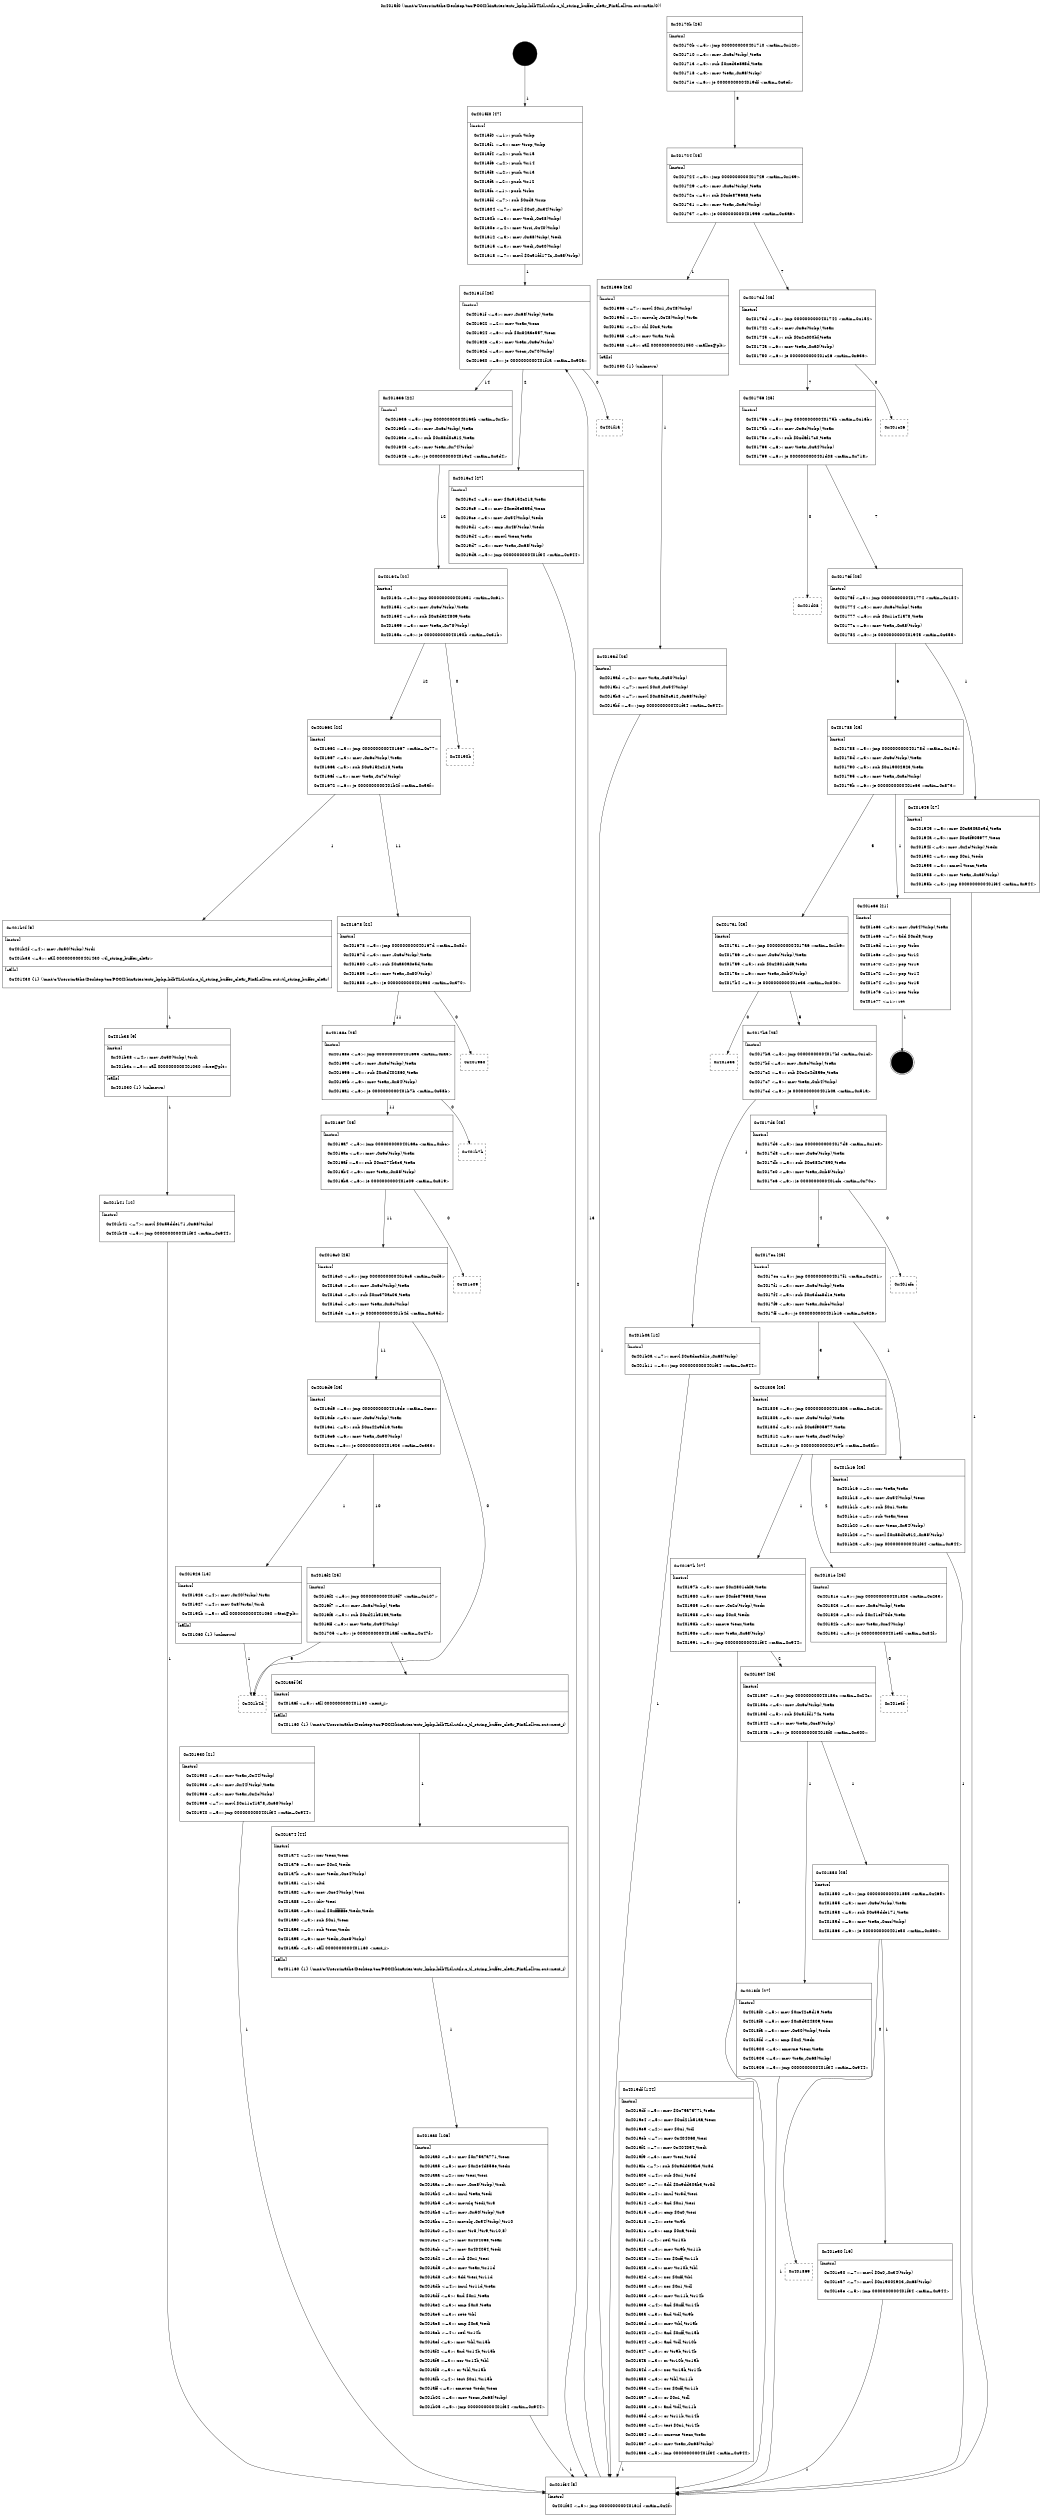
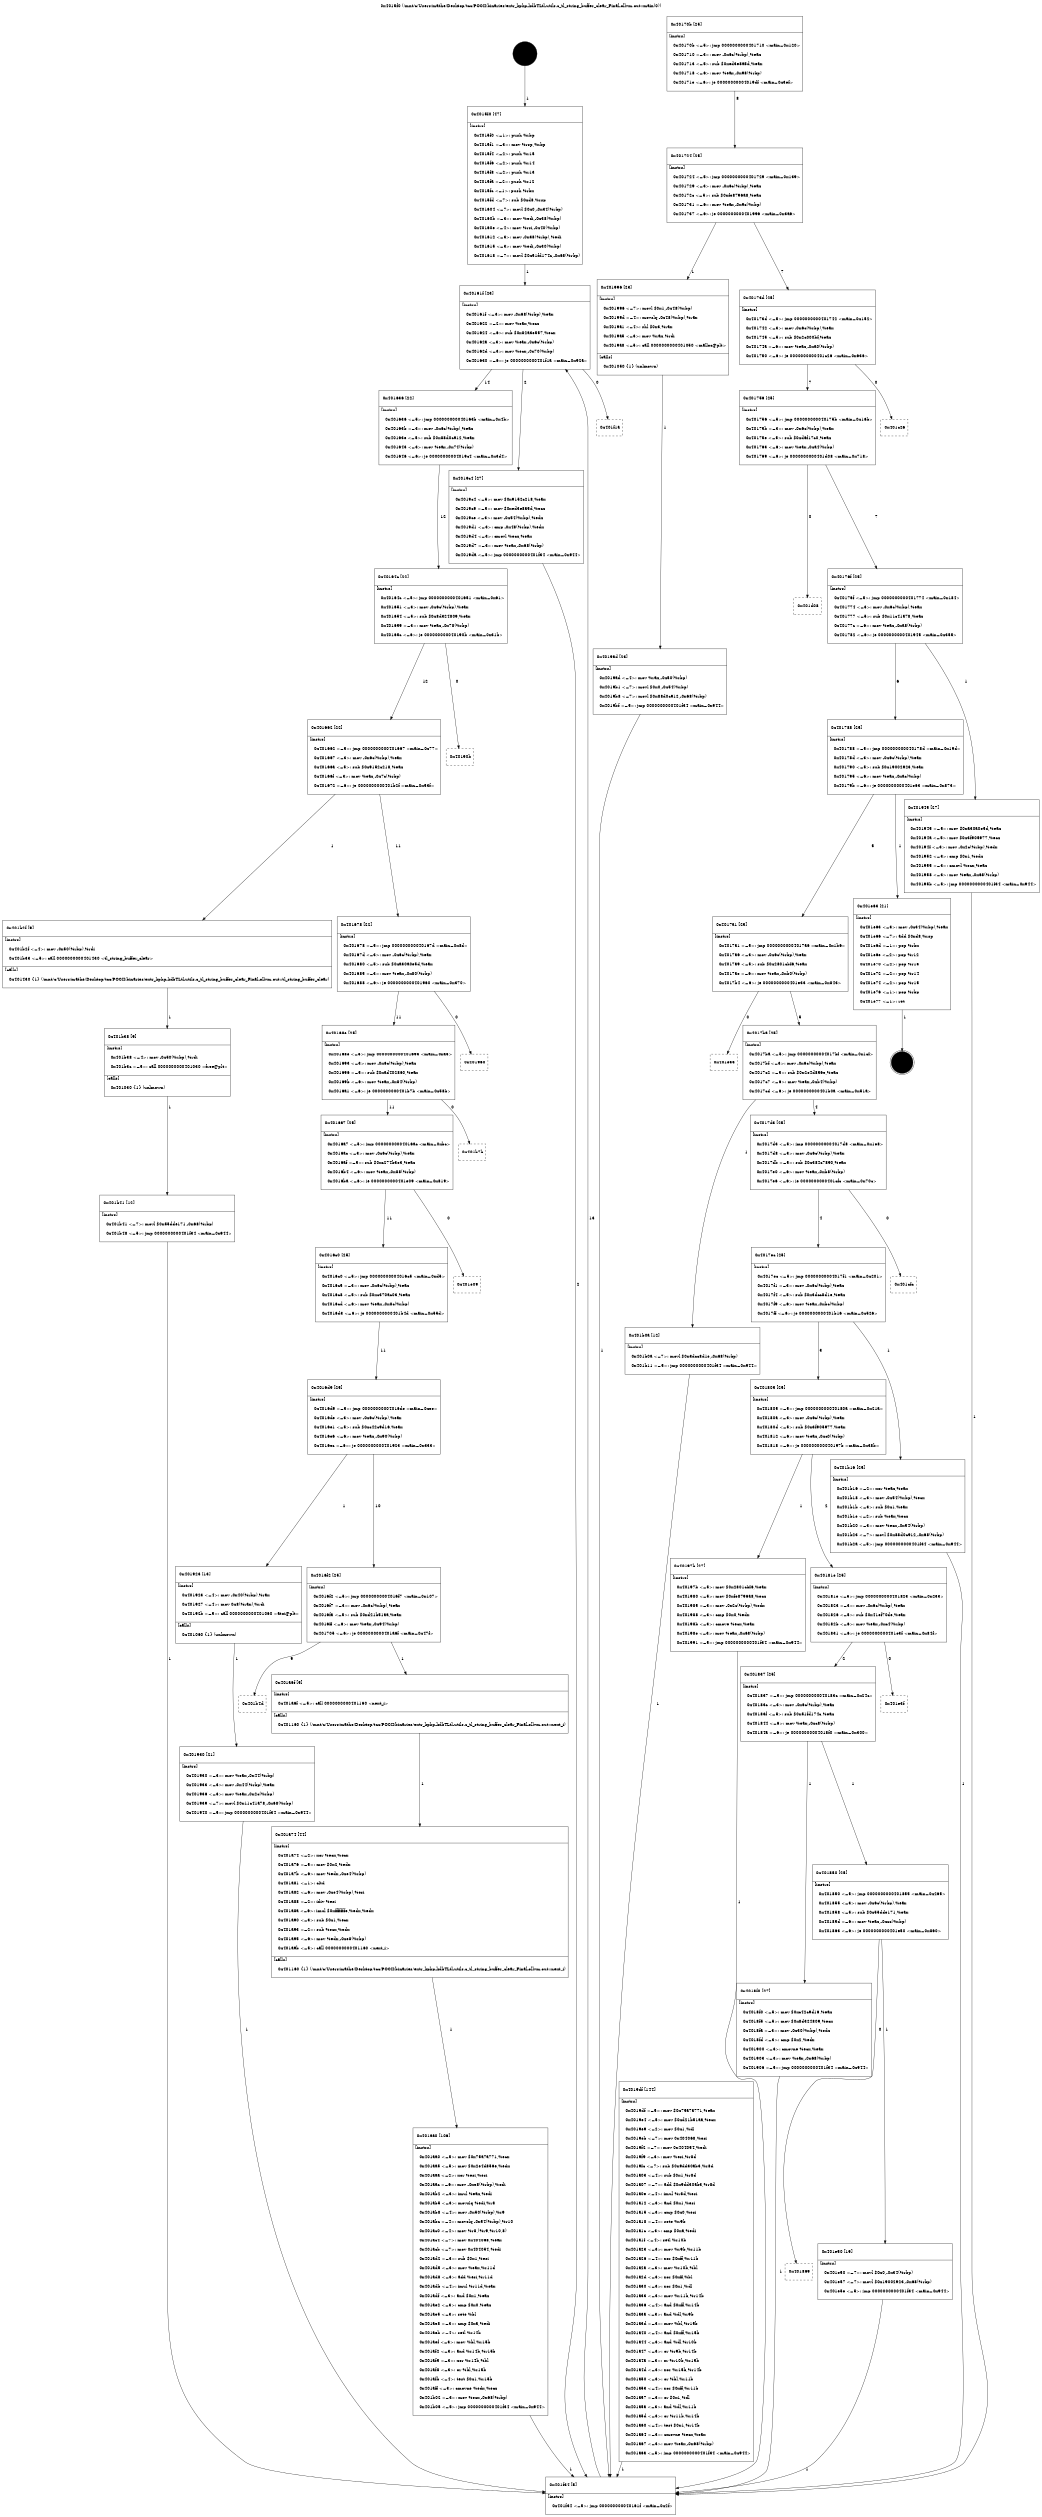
(478, 1588) -> none
(775, 1658) -> (844, 1653)
(247, 1668) -> (233, 1694)
